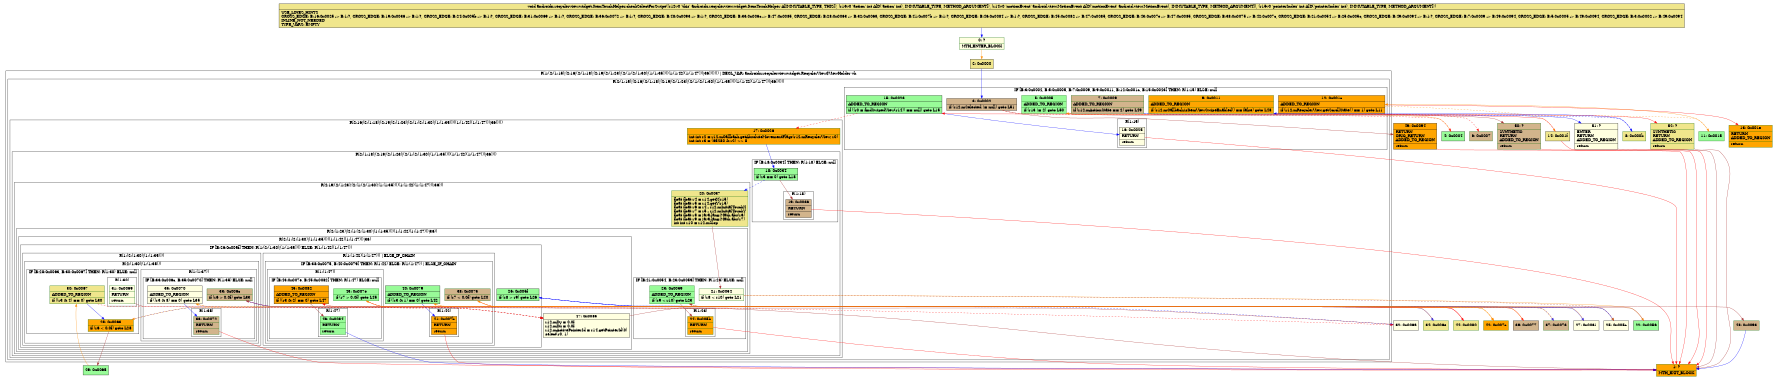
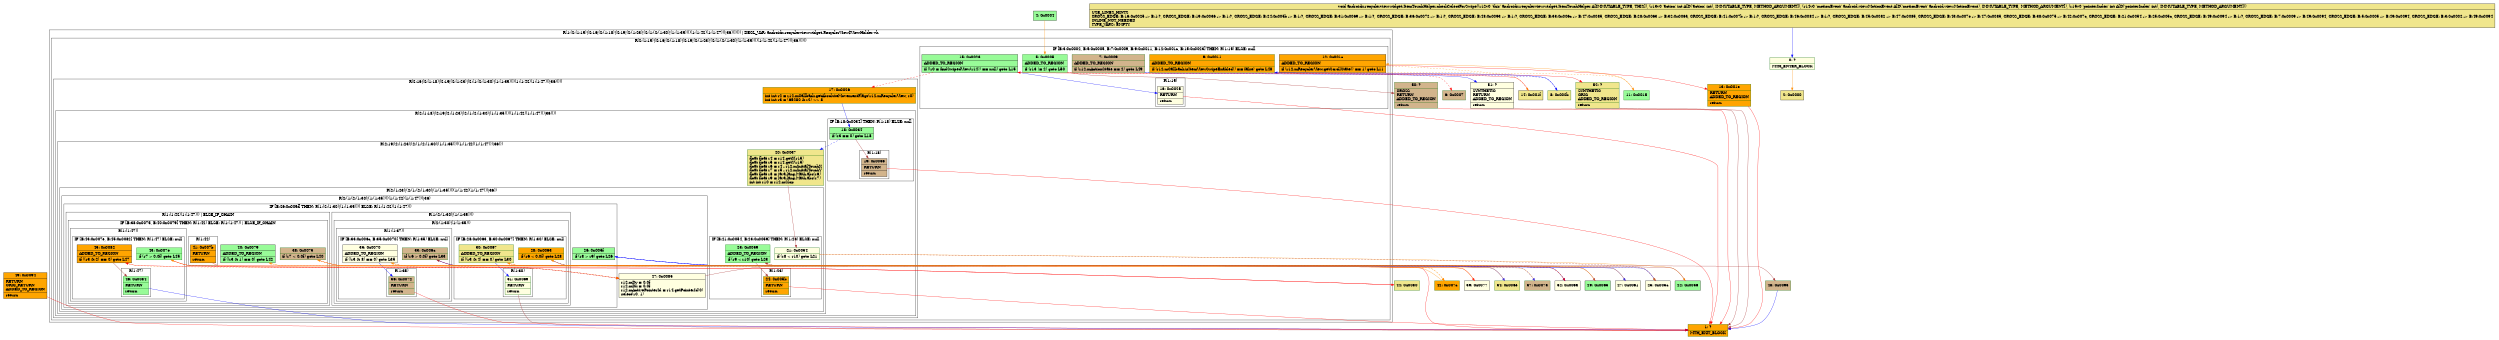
(982, 104) -> none
(1511, 132) -> (1403, 91)
(1584, 132) -> (1484, 91)
(1661, 136) -> (1583, 95)
(1707, 187) -> (1758, 225)
none -> (371, 268)
(427, 309) -> none
(95, 311) -> (501, 269)
(1526, 325) -> (1477, 286)
